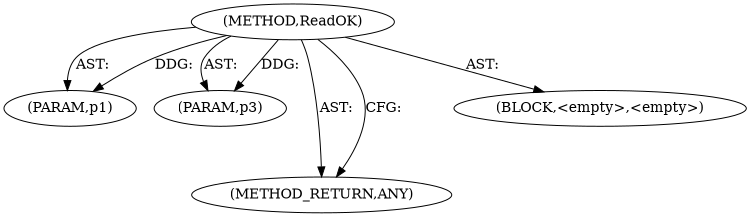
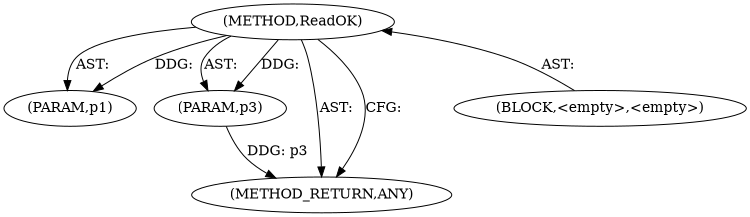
(440, 63) -> (487, 51)
none -> (242, 154)
